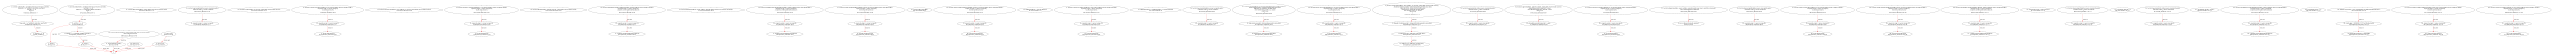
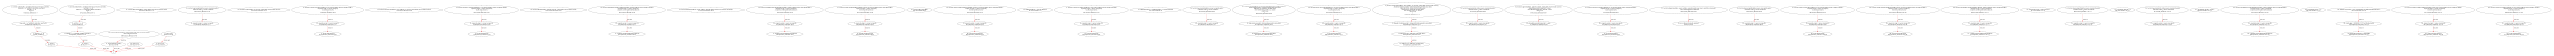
(55, 28) -> (44, 39)
